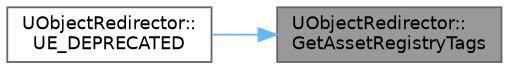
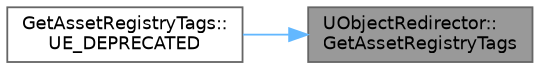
(109, 35) -> (125, 35)
